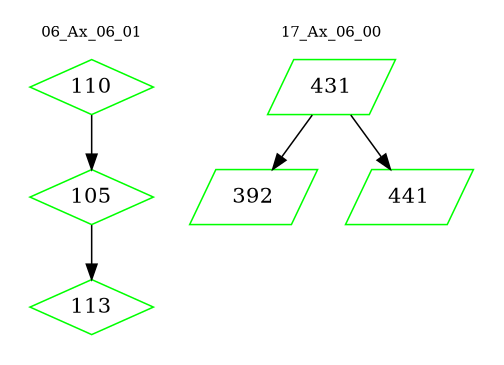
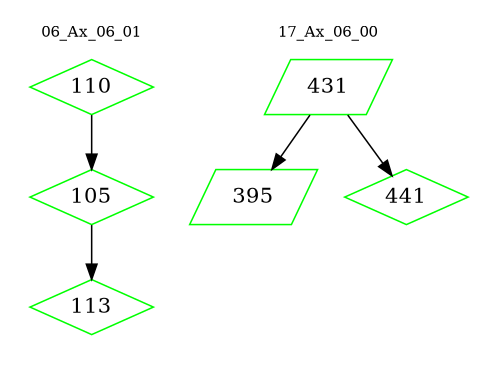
(254, 197) -> (254, 197)
(409, 197) -> (406, 197)
